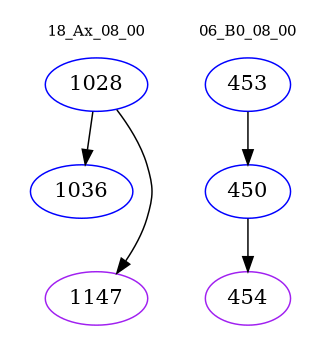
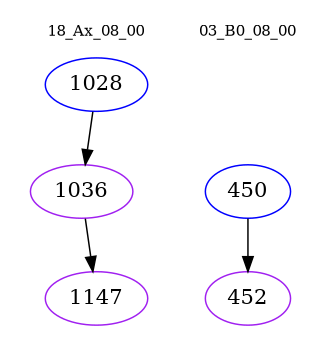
(248, 32) -> (248, 32)
(248, 85) -> none
(151, 184) -> (88, 238)
(82, 192) -> (82, 192)
(248, 298) -> (248, 298)
